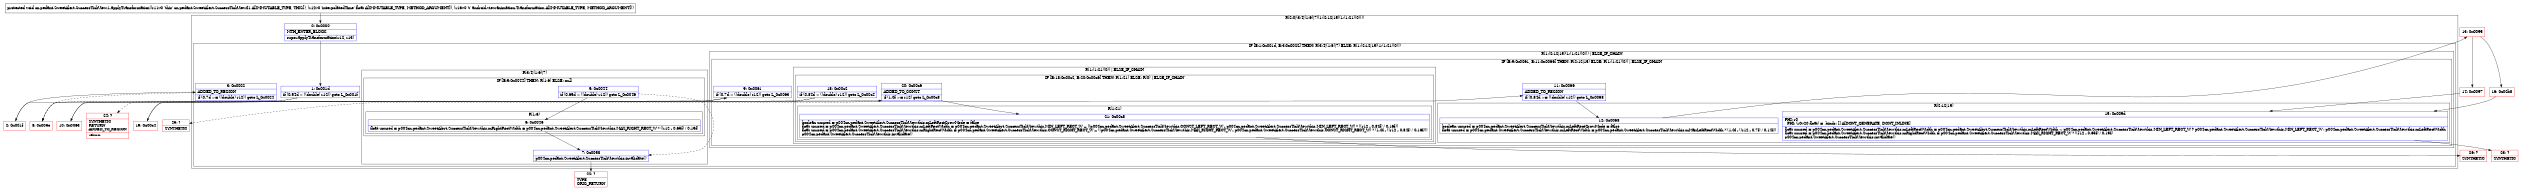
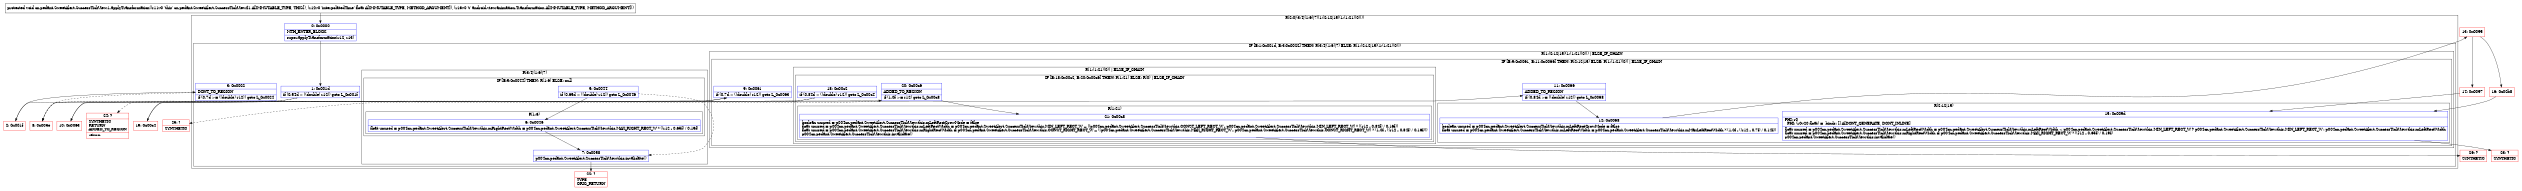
(217, 92) -> (215, 92)
(902, 92) -> (903, 92)
